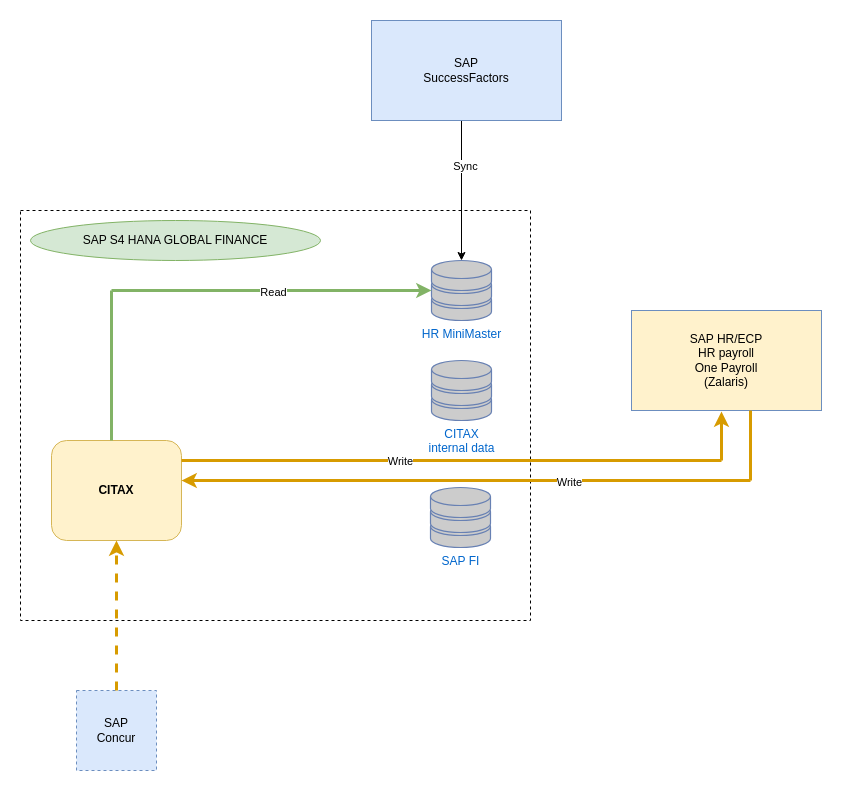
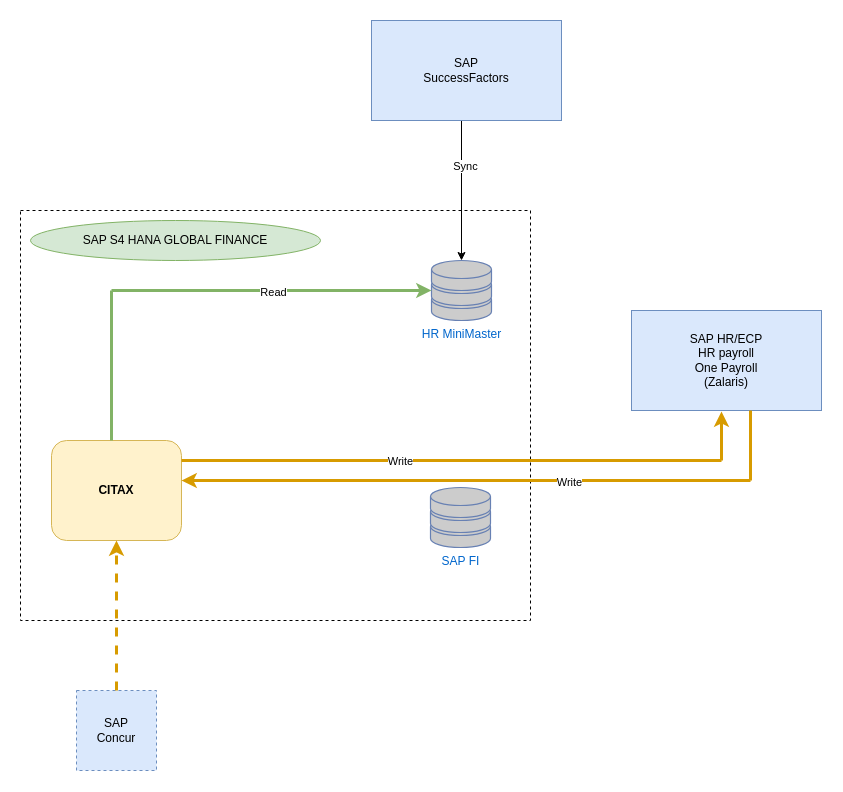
(727, 361) -> (727, 361)
(462, 391) -> none
